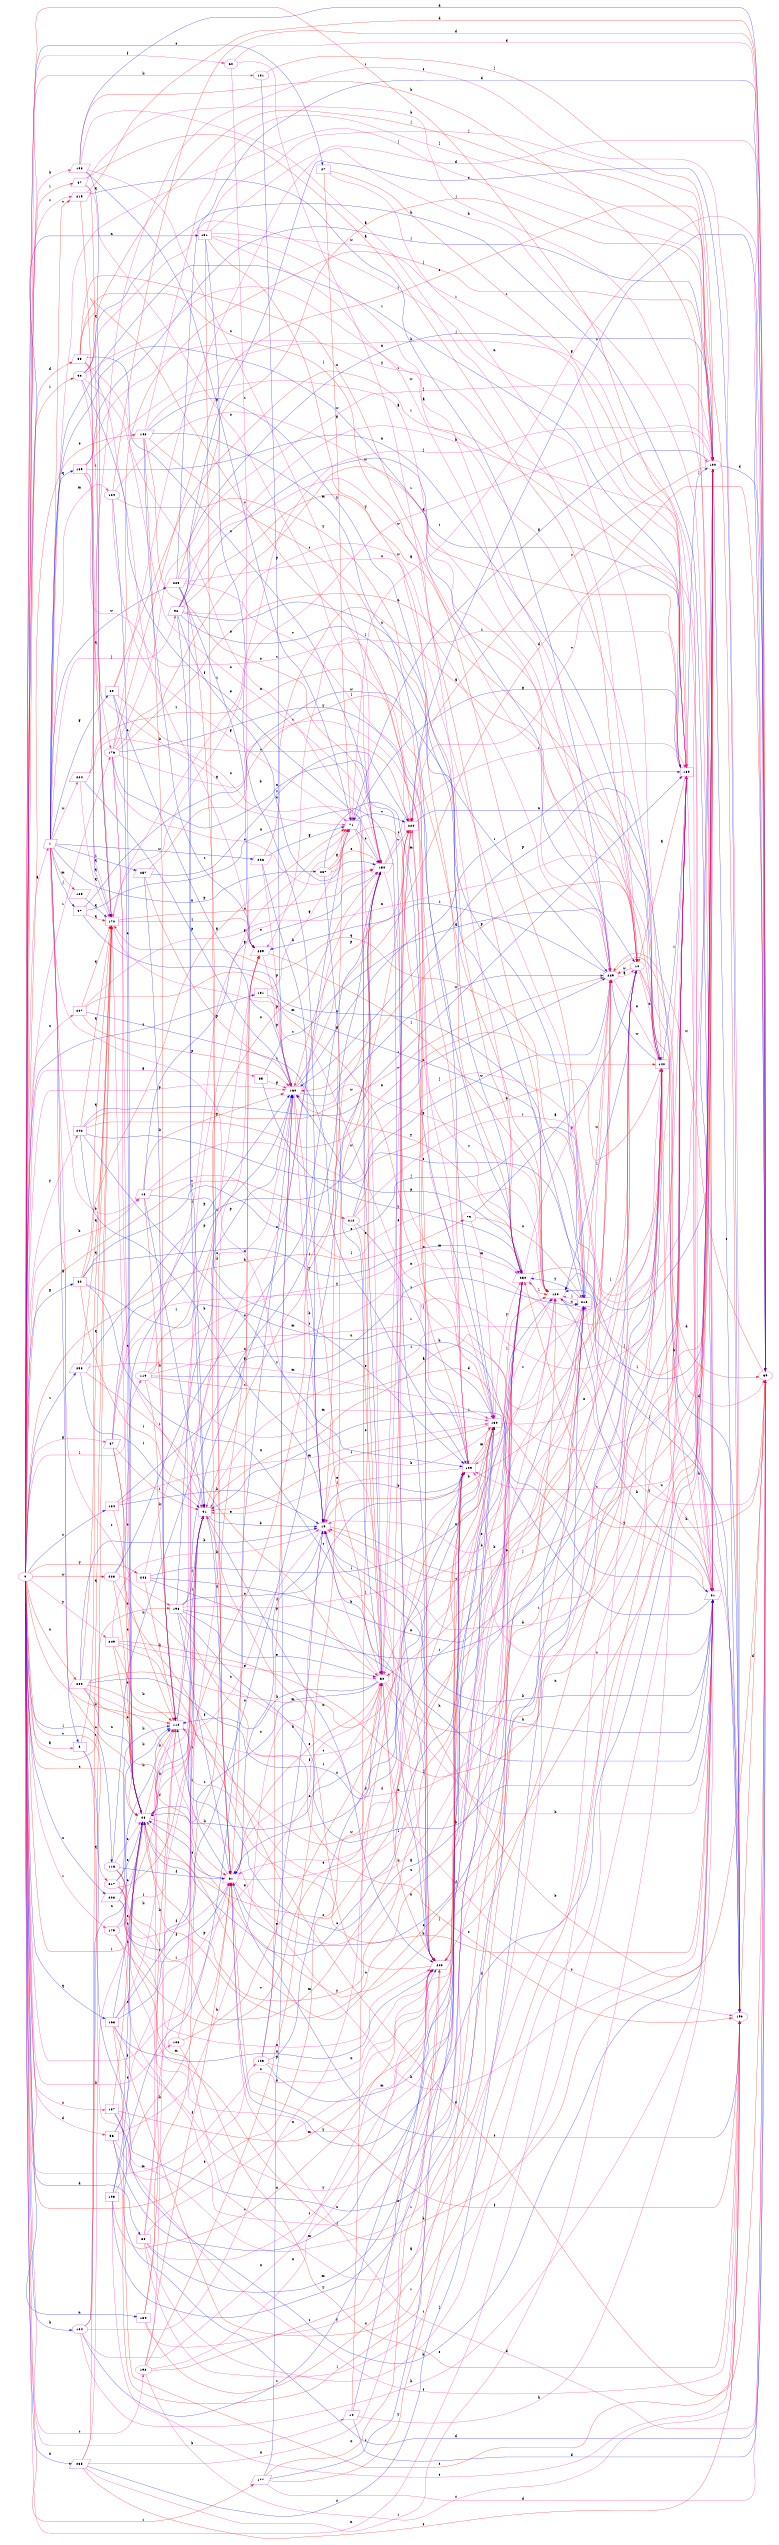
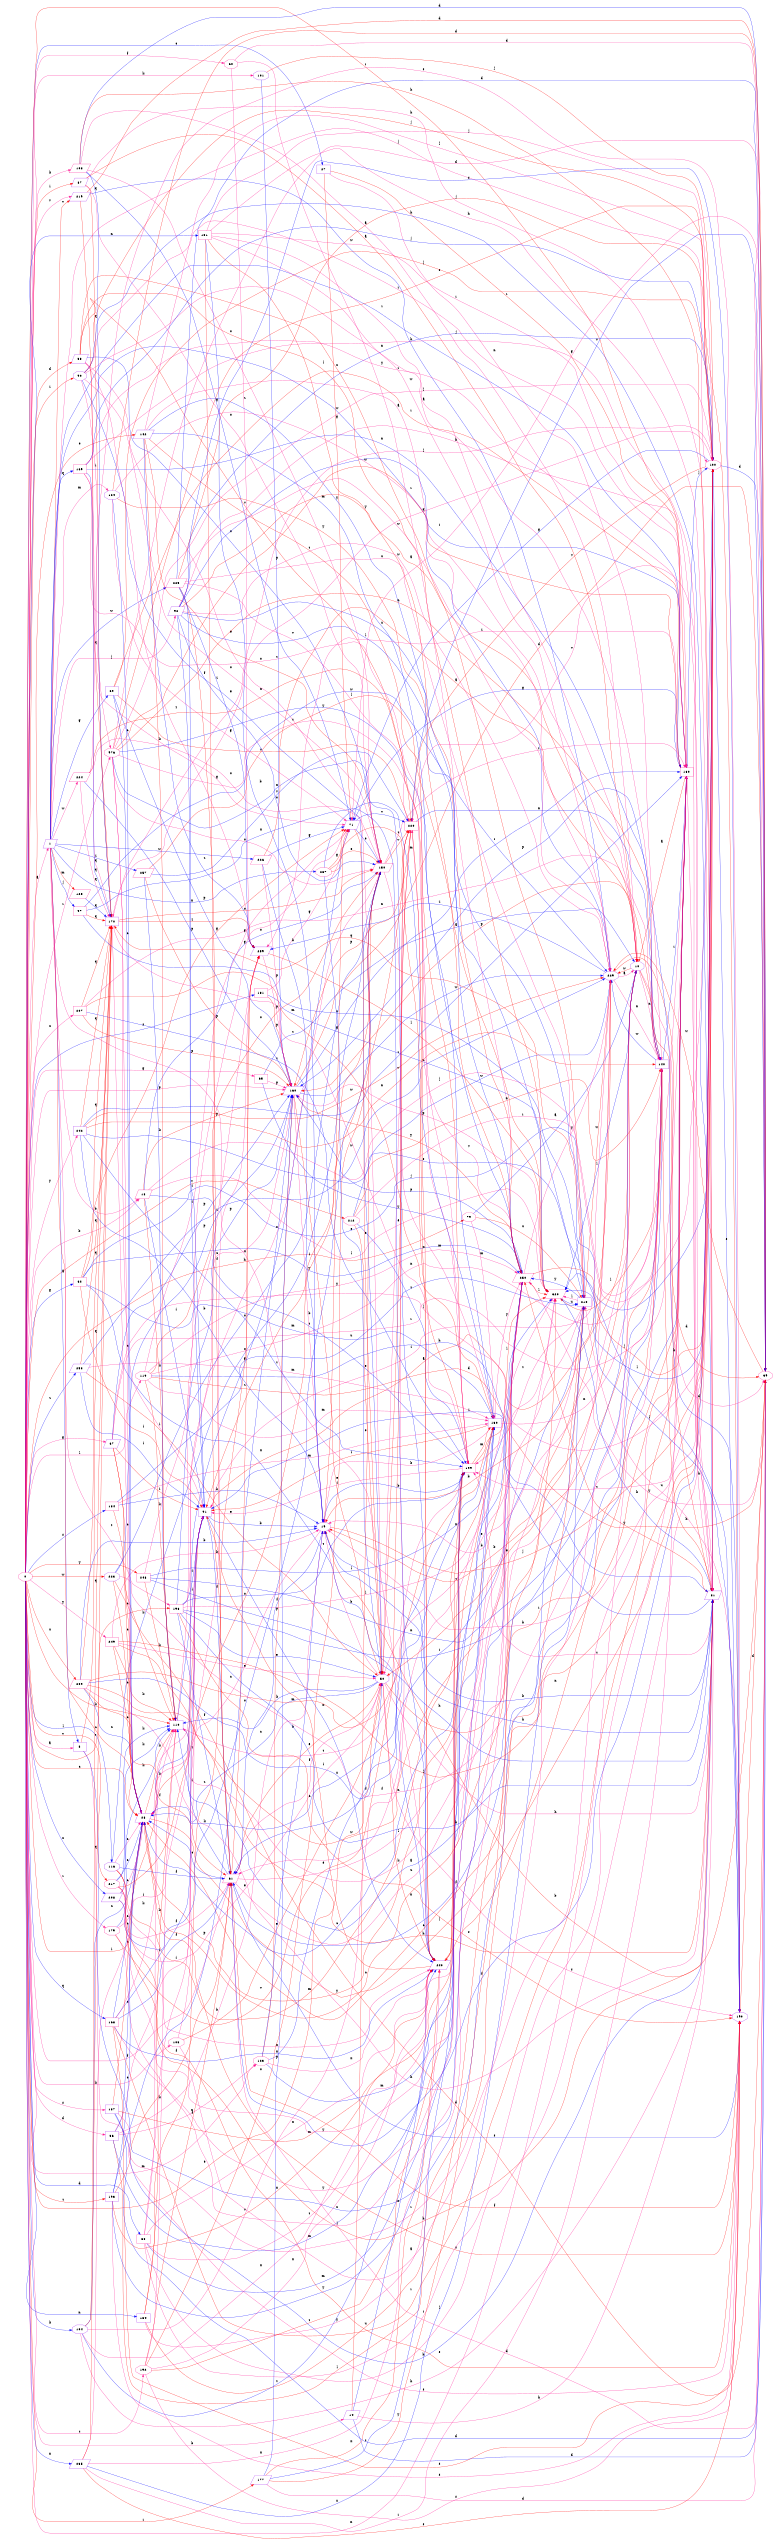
(112, 753) -> (112, 753)
(399, 1272) -> (399, 1272)
(556, 1294) -> (556, 1294)
(385, 1840) -> (418, 2236)
none -> (27, 1920)
(176, 2051) -> (176, 2051)
(268, 2074) -> (192, 2113)
